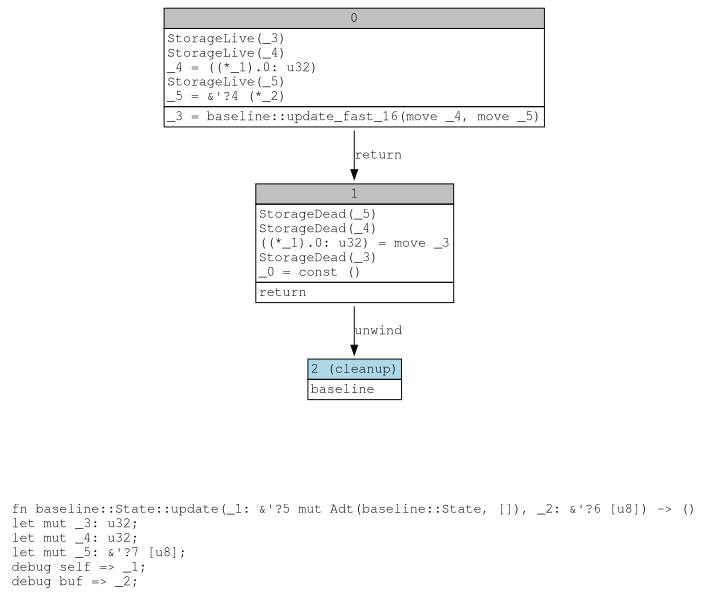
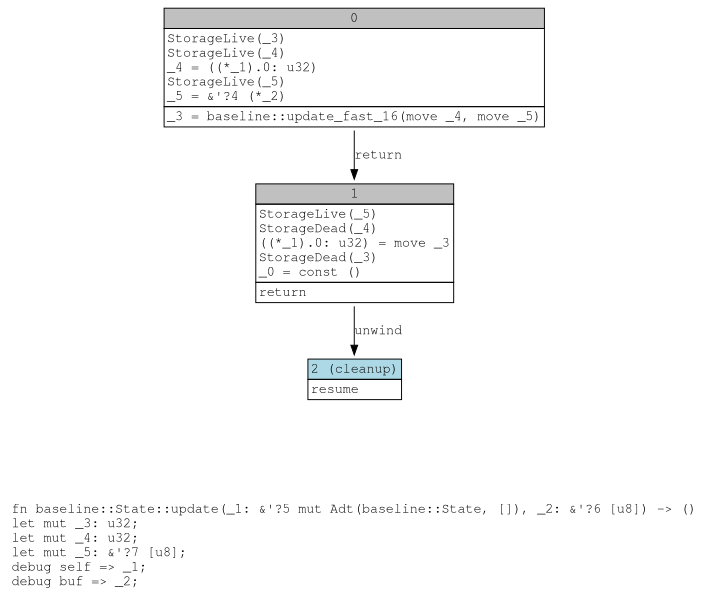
(319, 214) -> (319, 214)
(343, 389) -> (335, 389)
